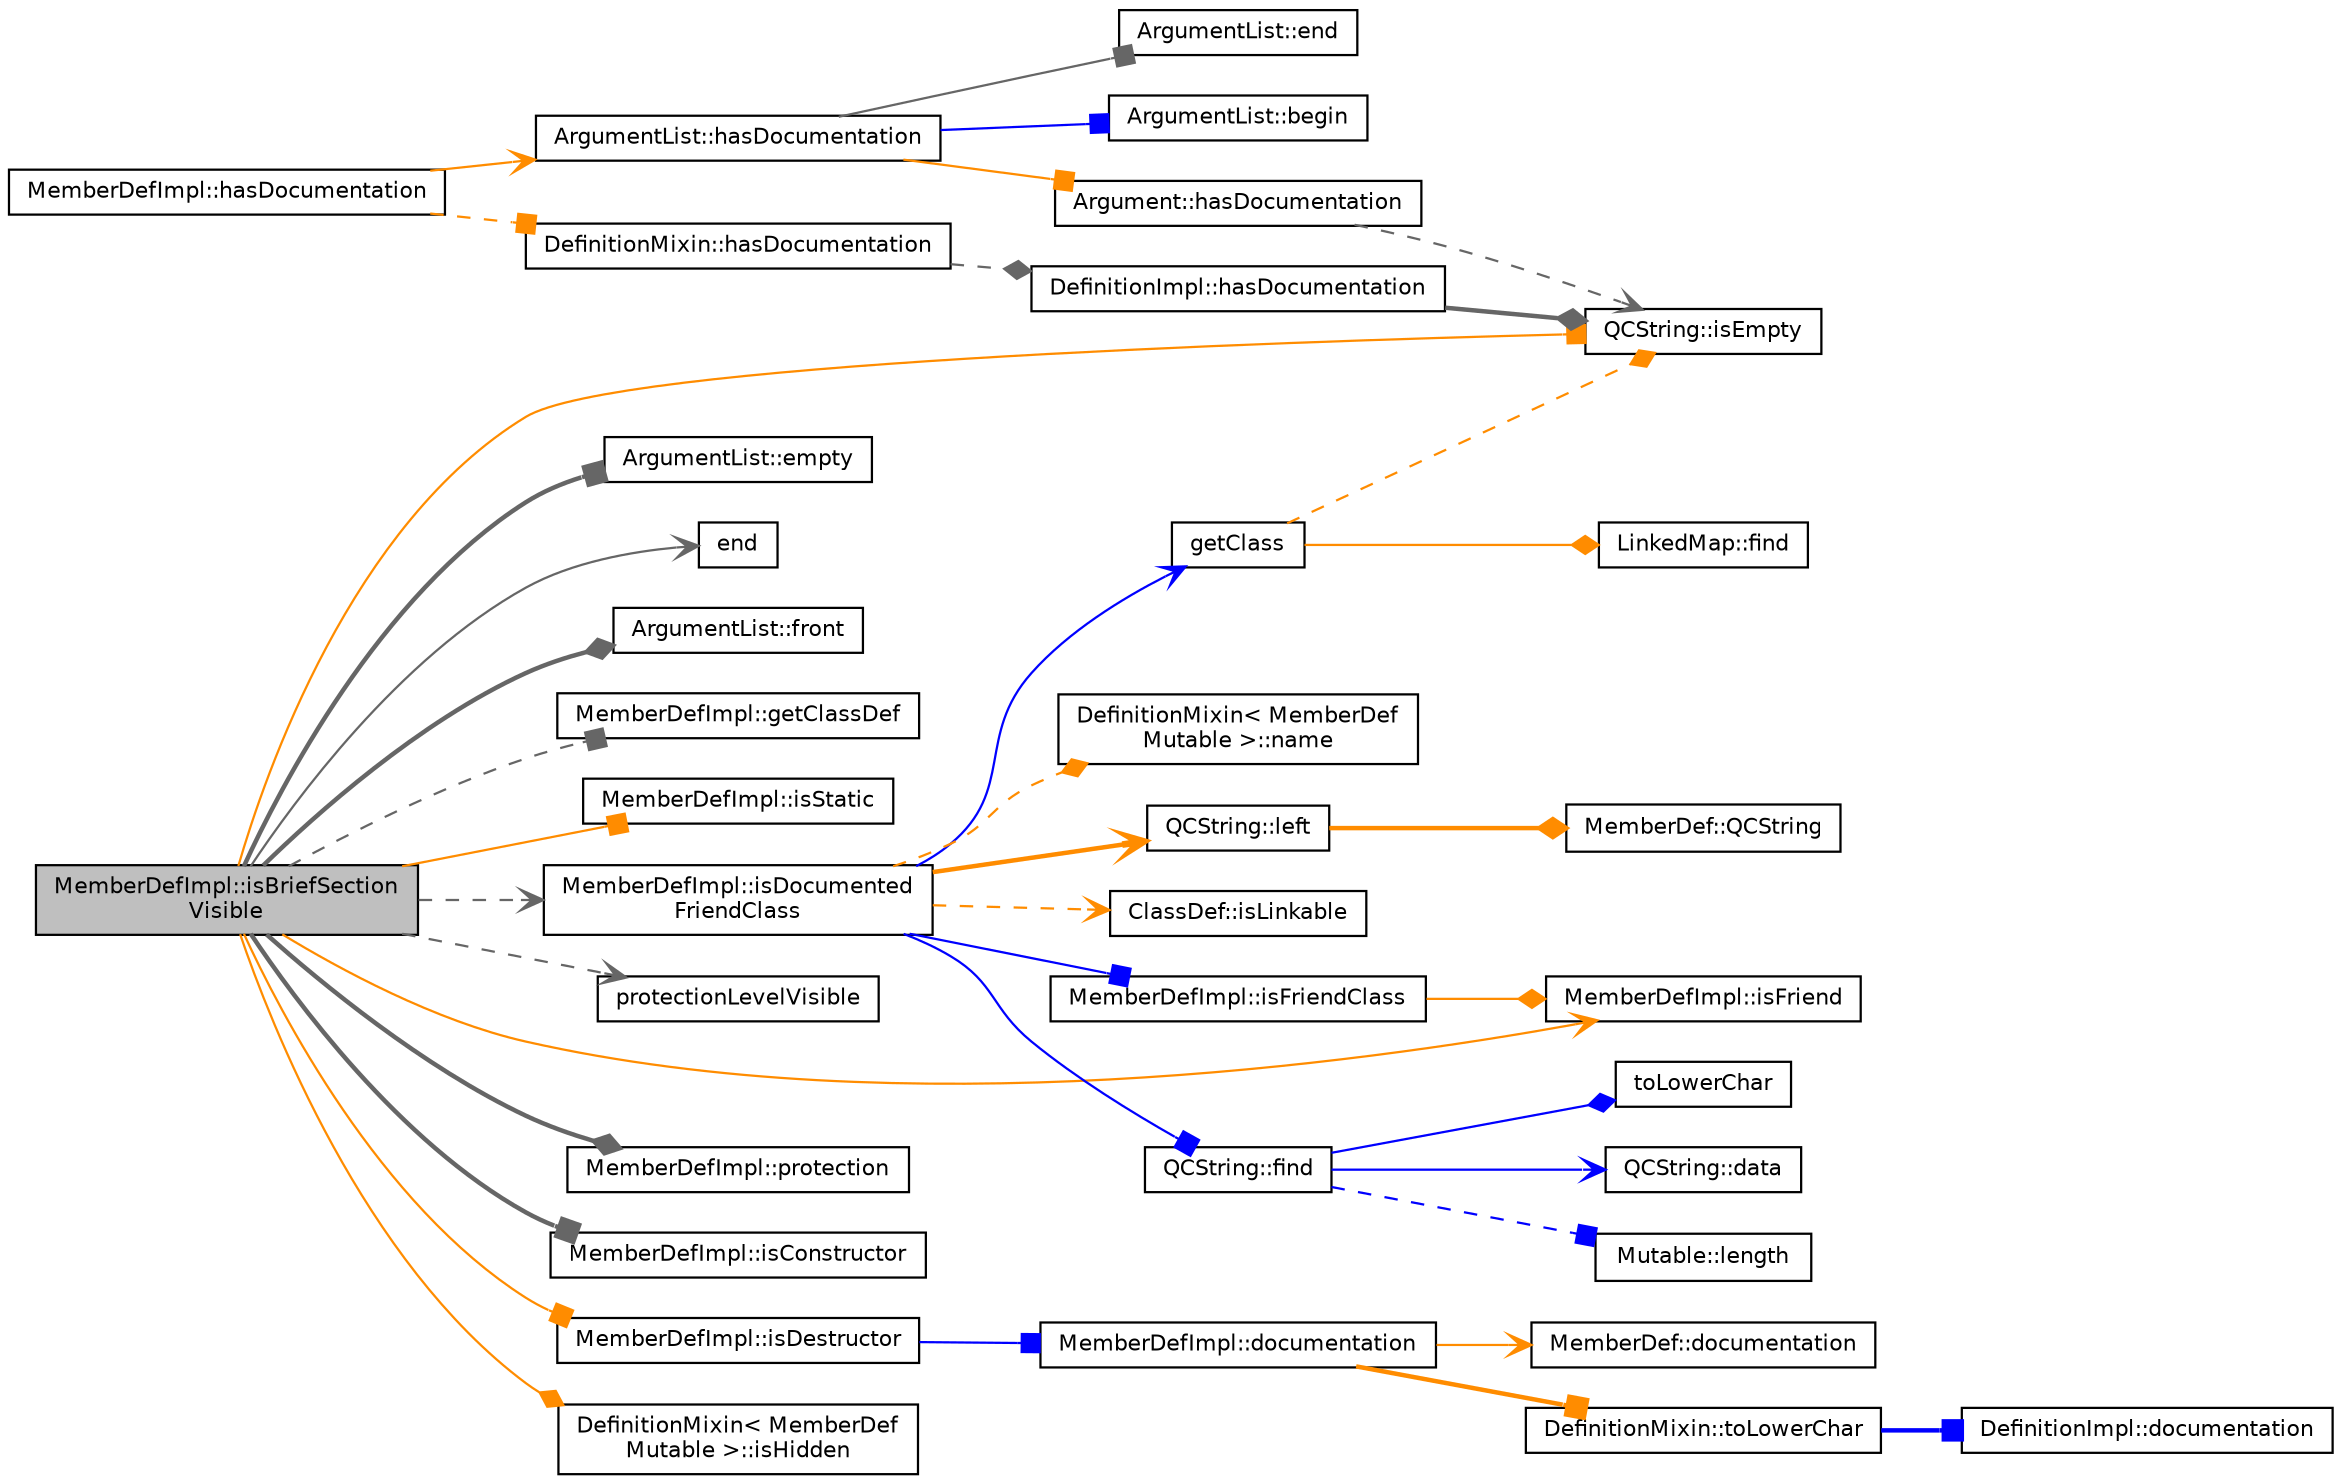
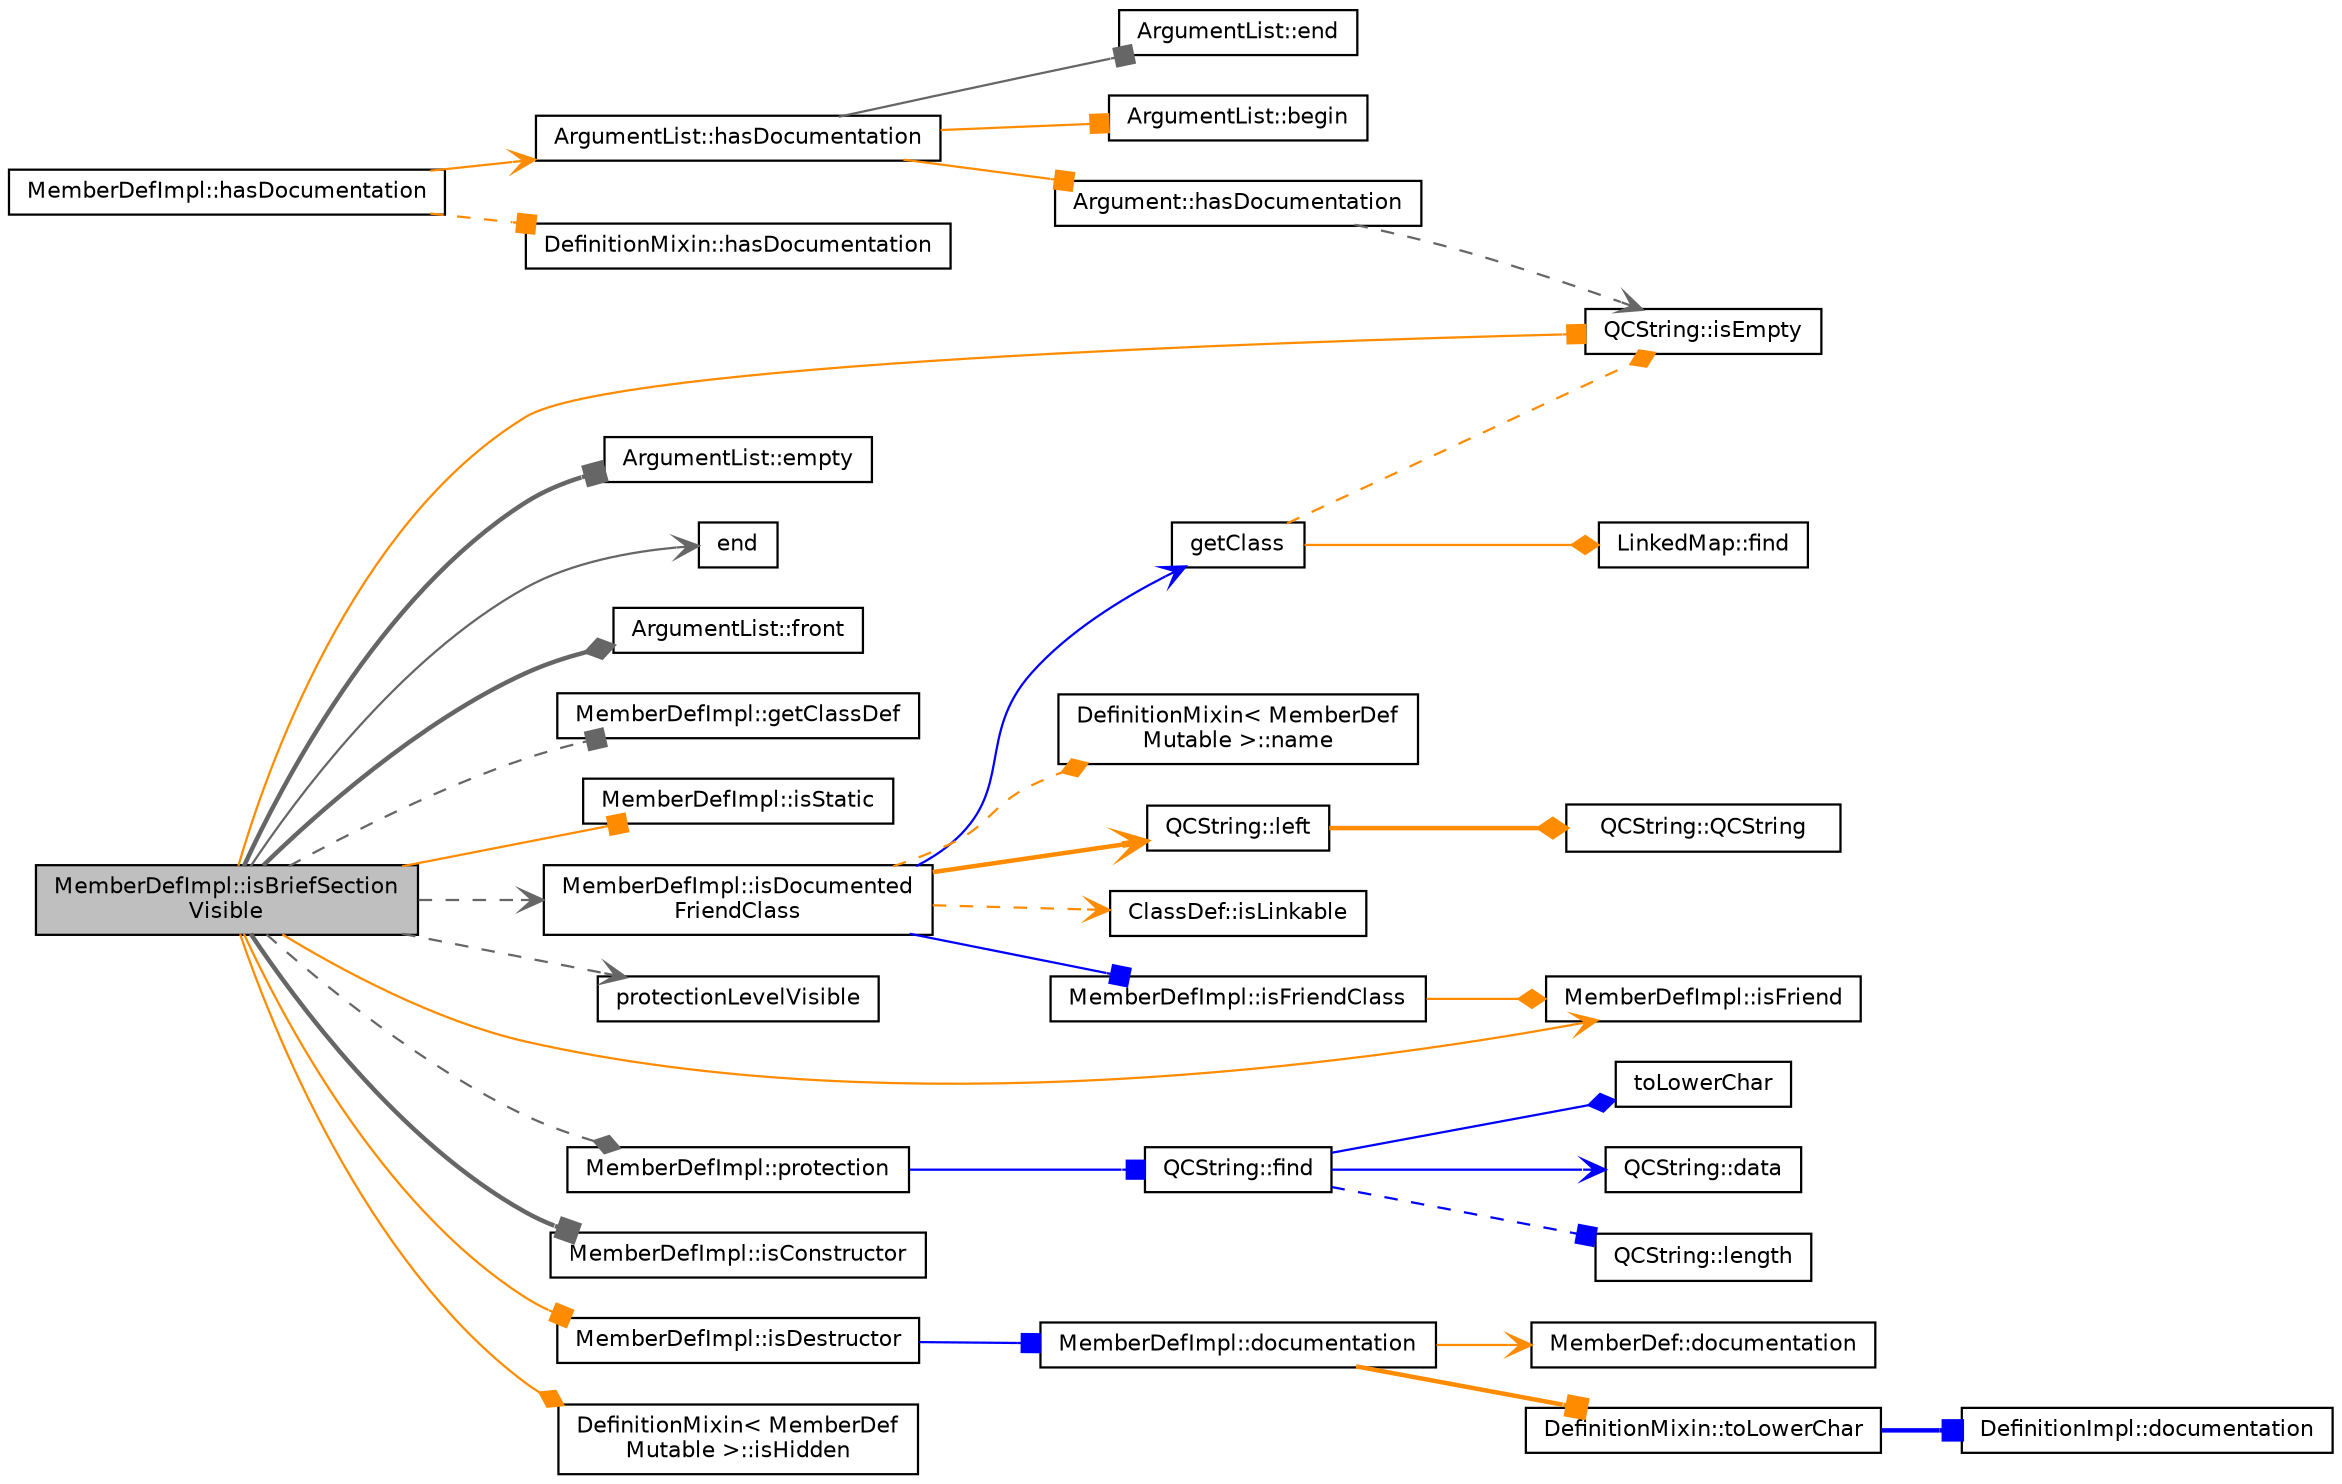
(1013, 127) -> (1013, 127)
(1238, 289) -> none
(1703, 828) -> (1703, 828)
(1032, 1042) -> (1016, 1170)
(420, 1054) -> (420, 1054)
(1703, 1257) -> (1703, 1257)
